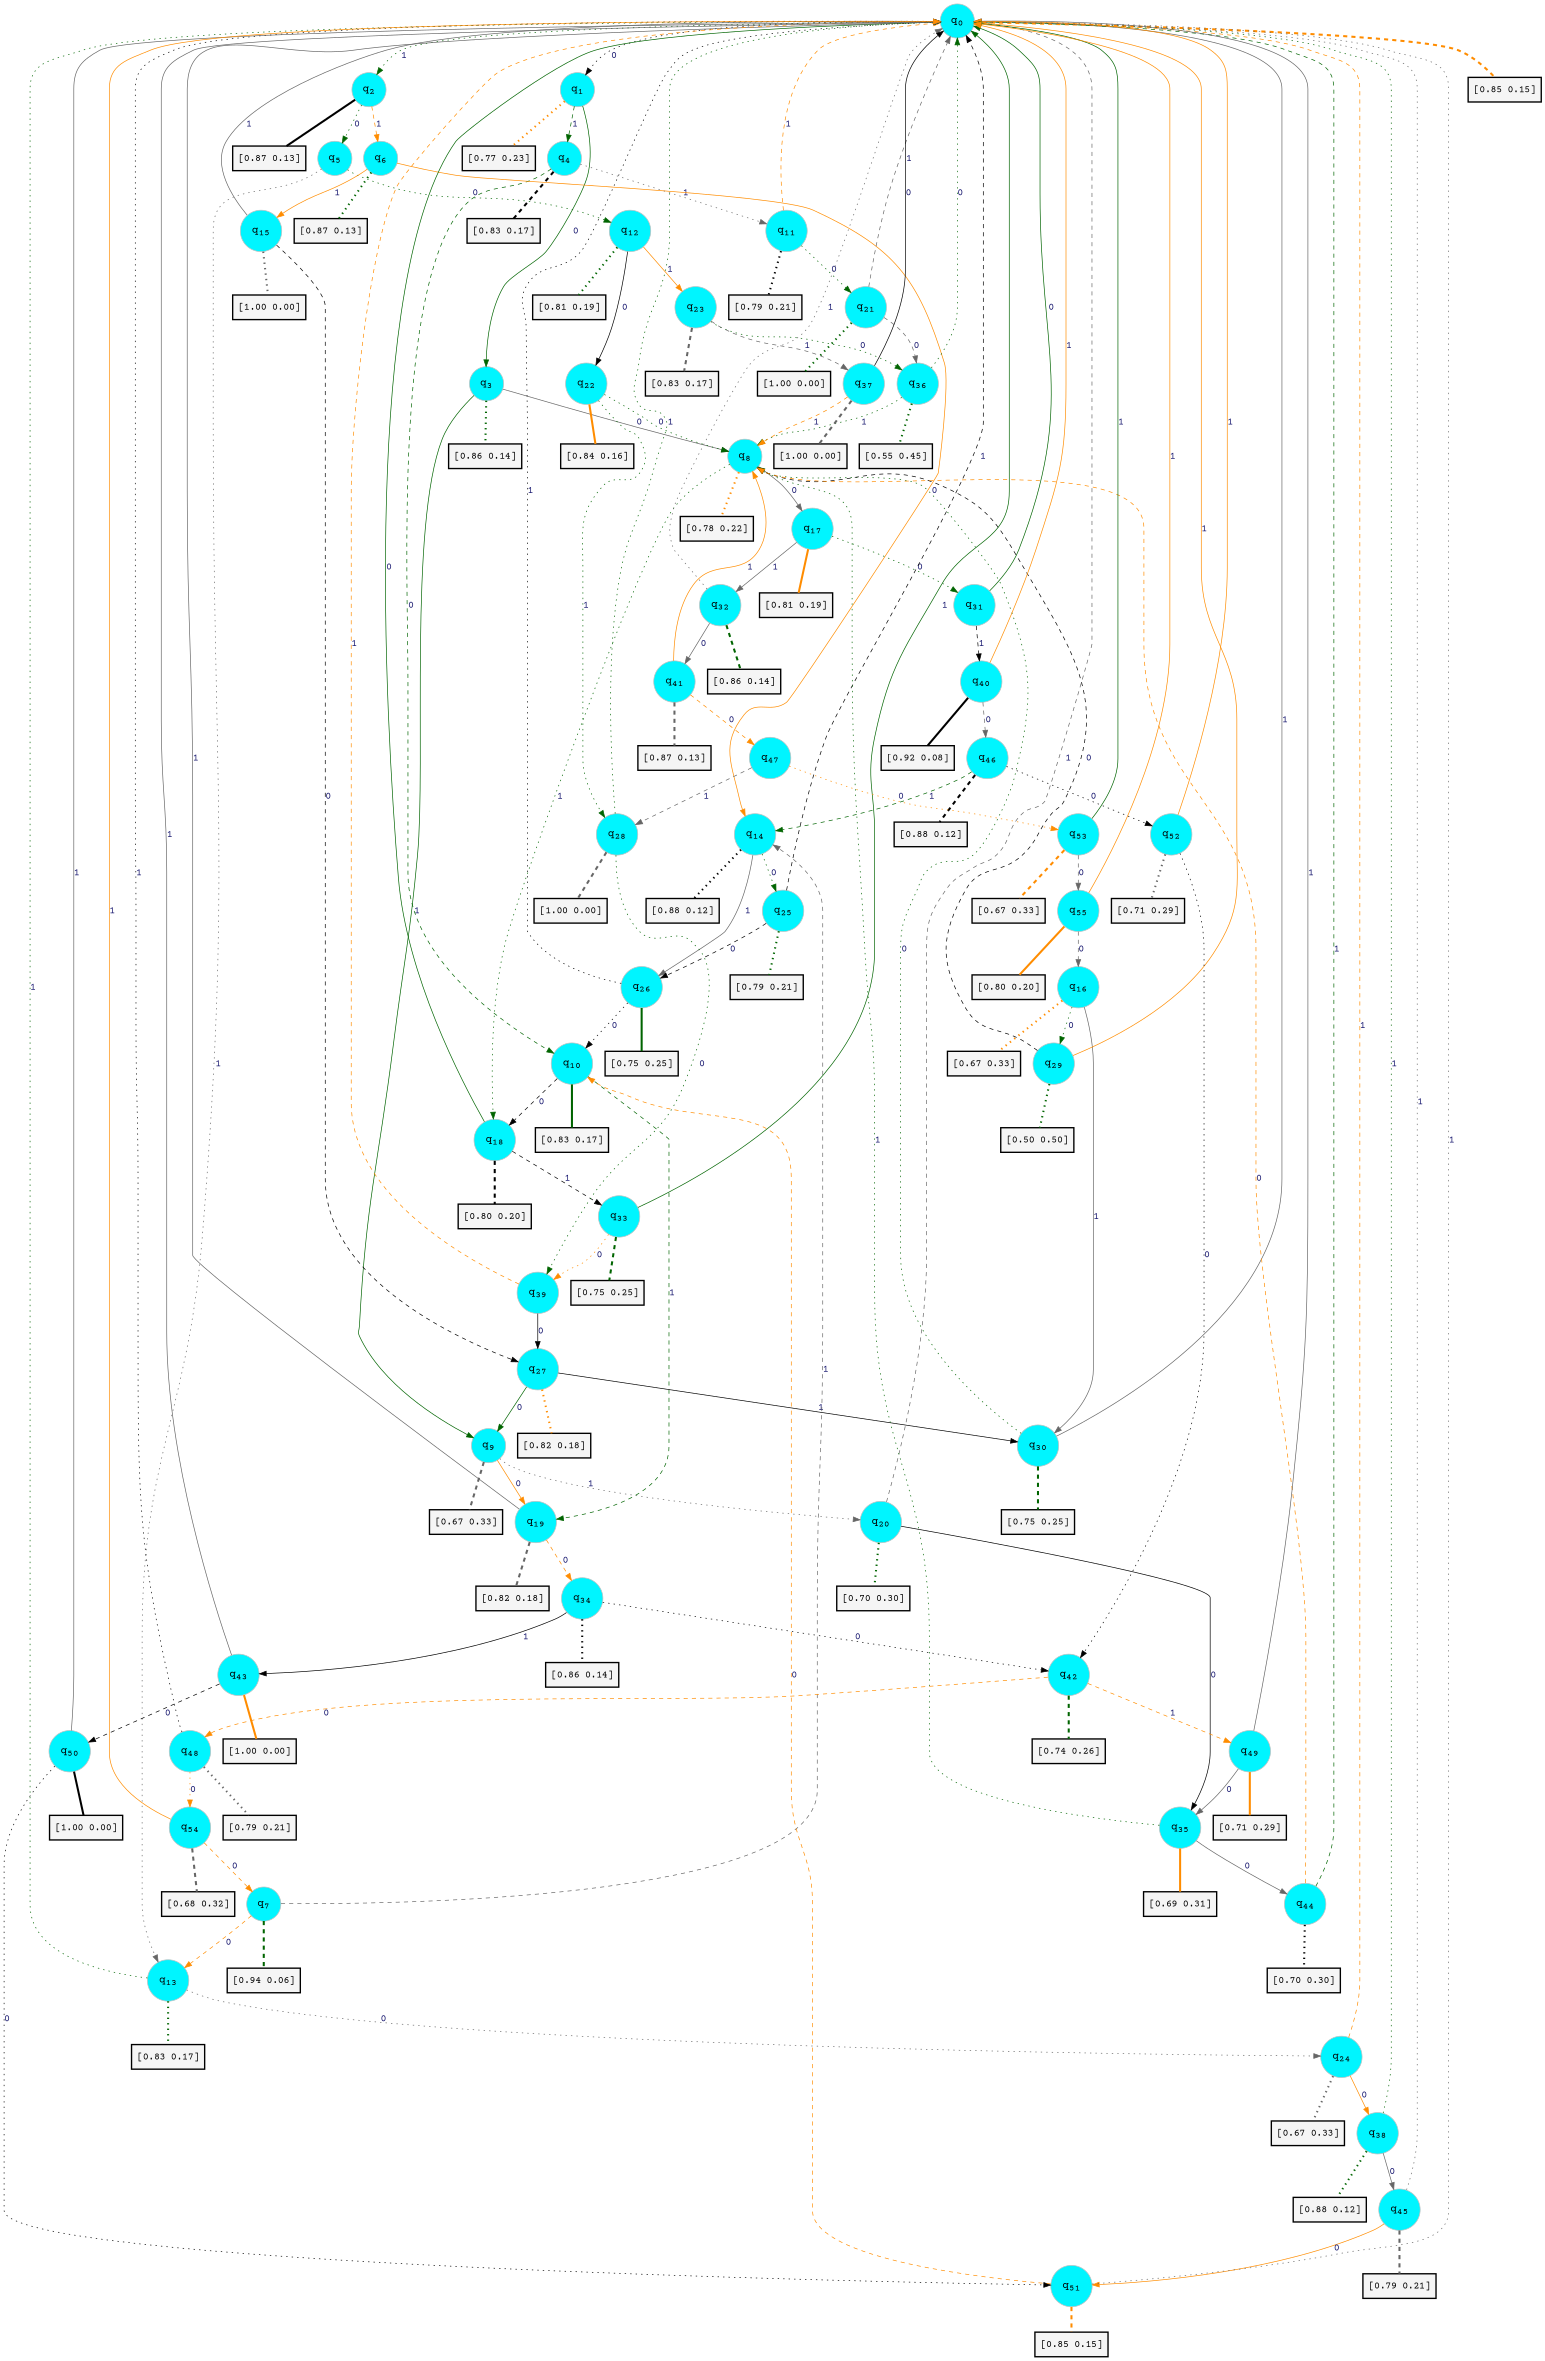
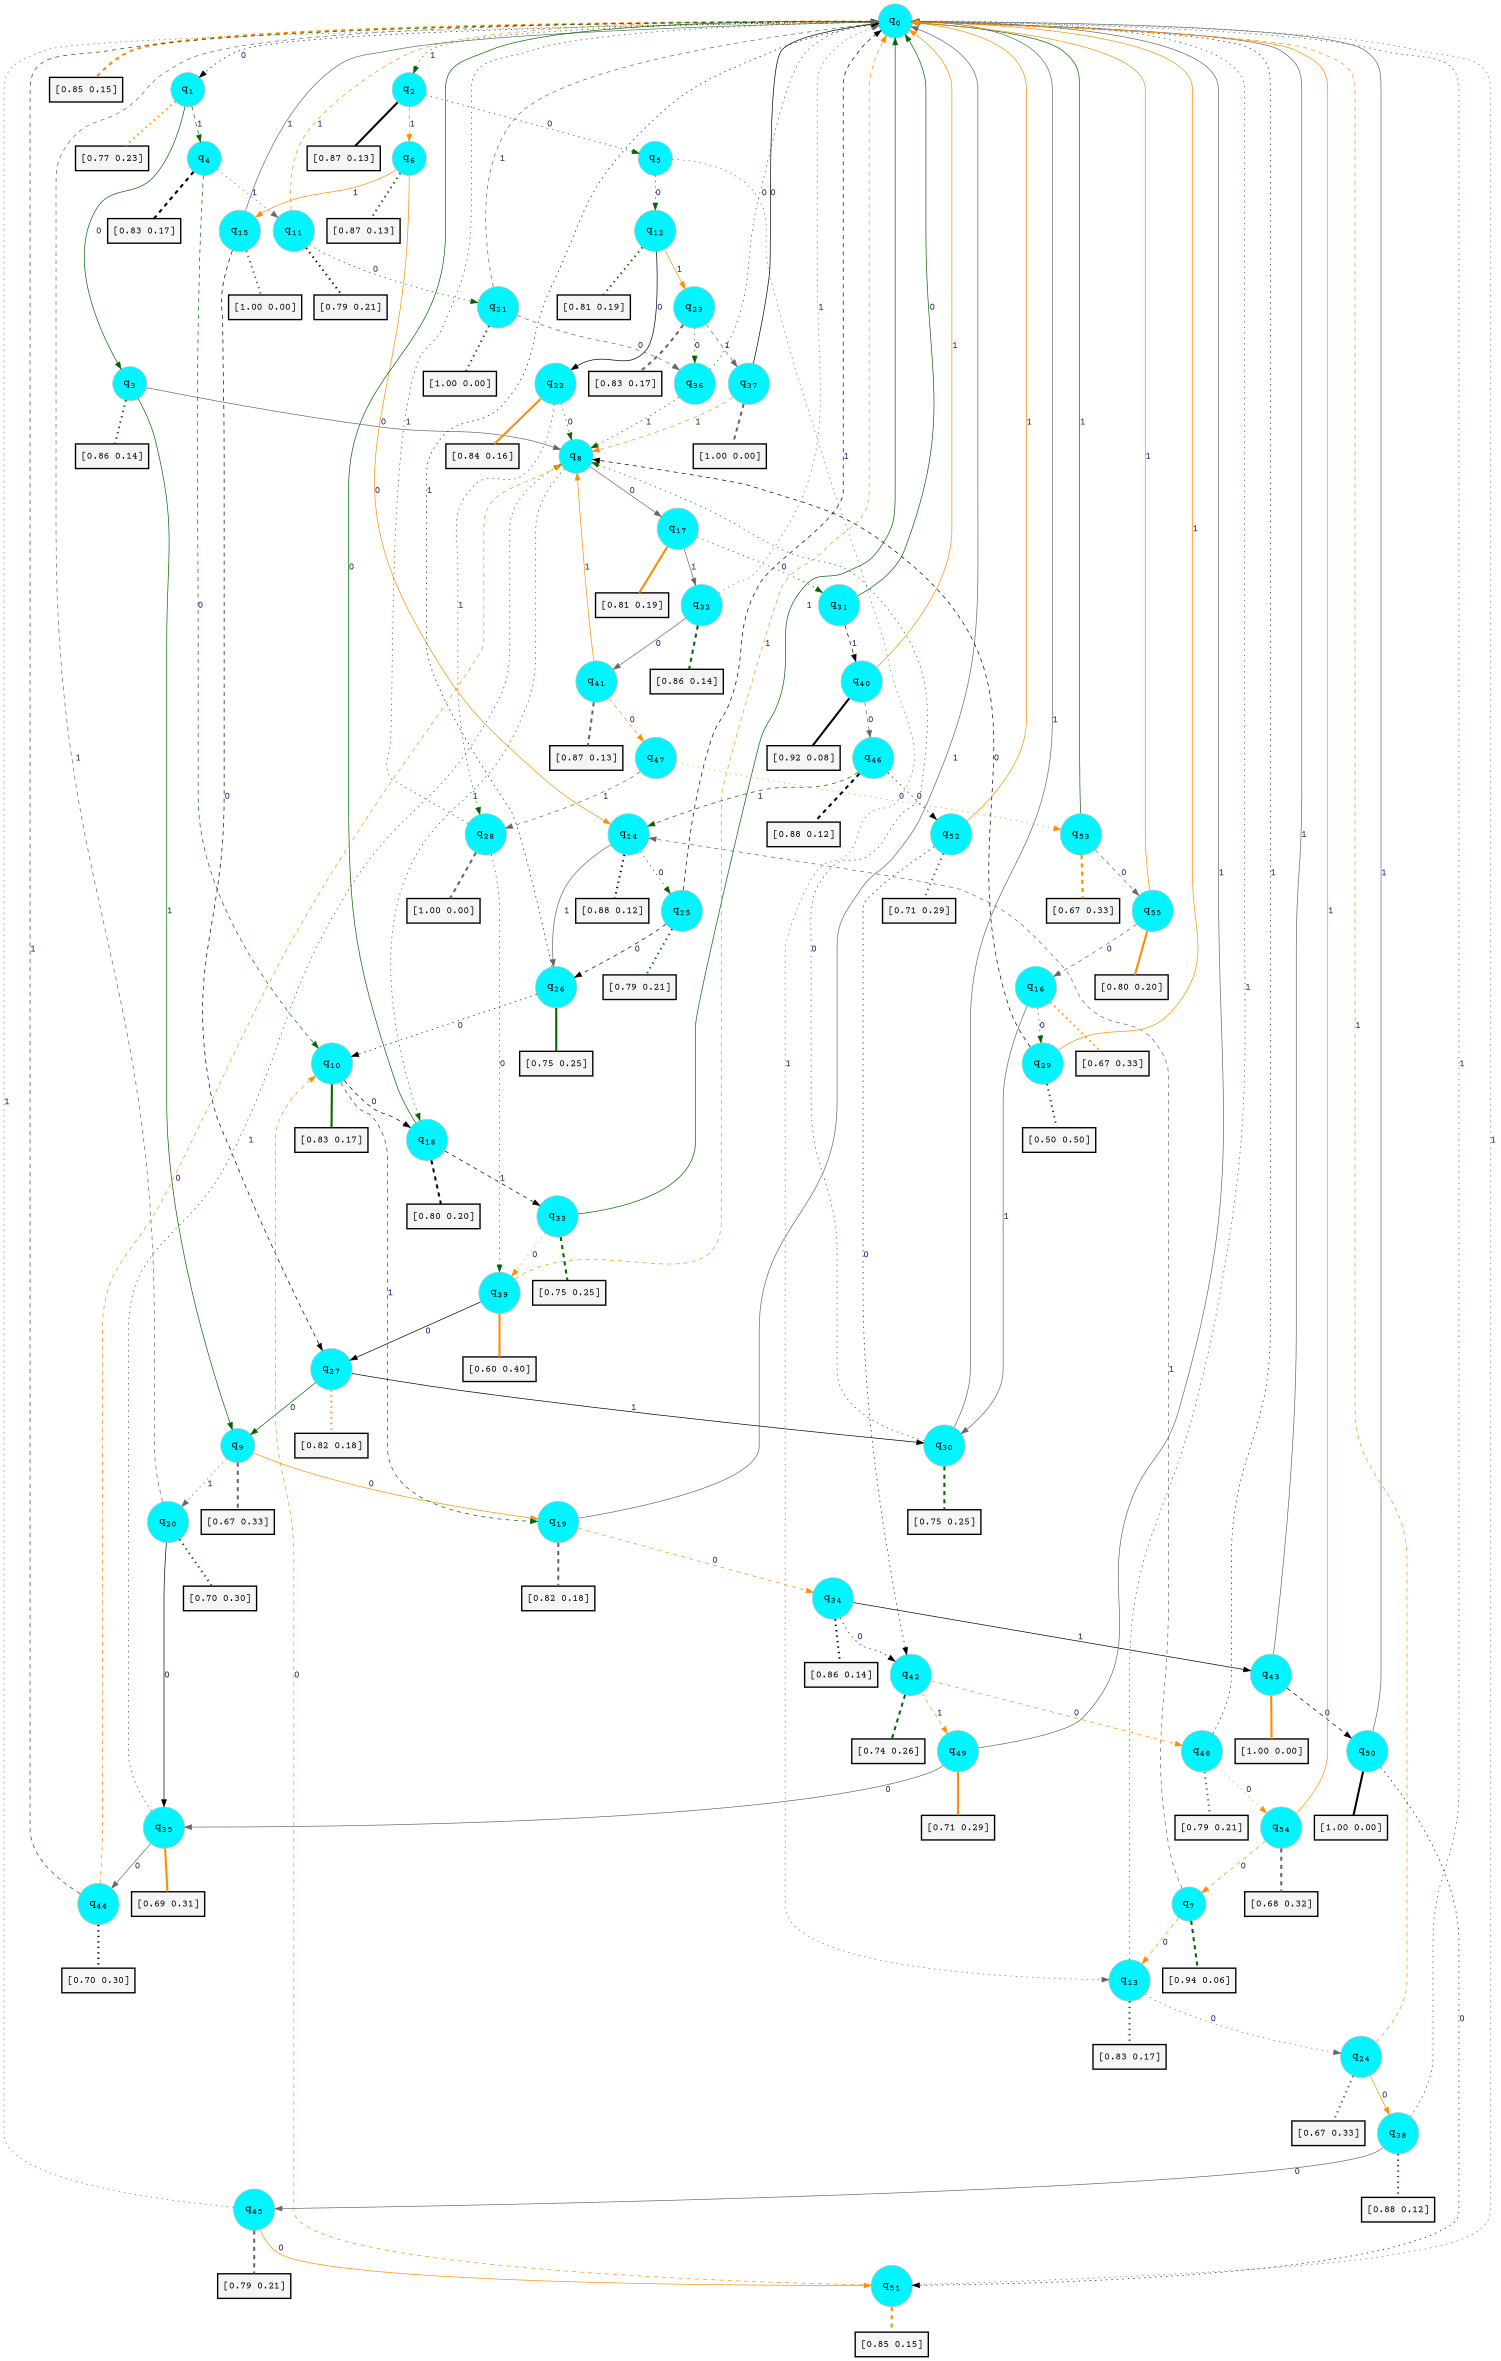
(896, 456) -> none
(717, 529) -> none
none -> (500, 1369)
